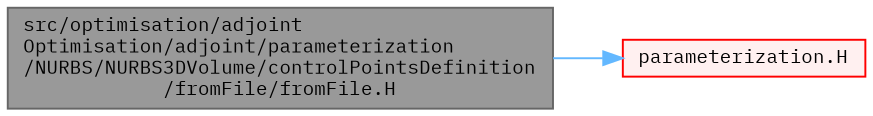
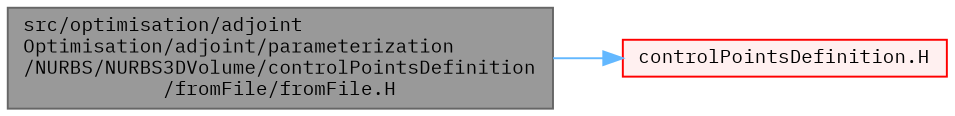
(744, 58) -> (785, 58)
